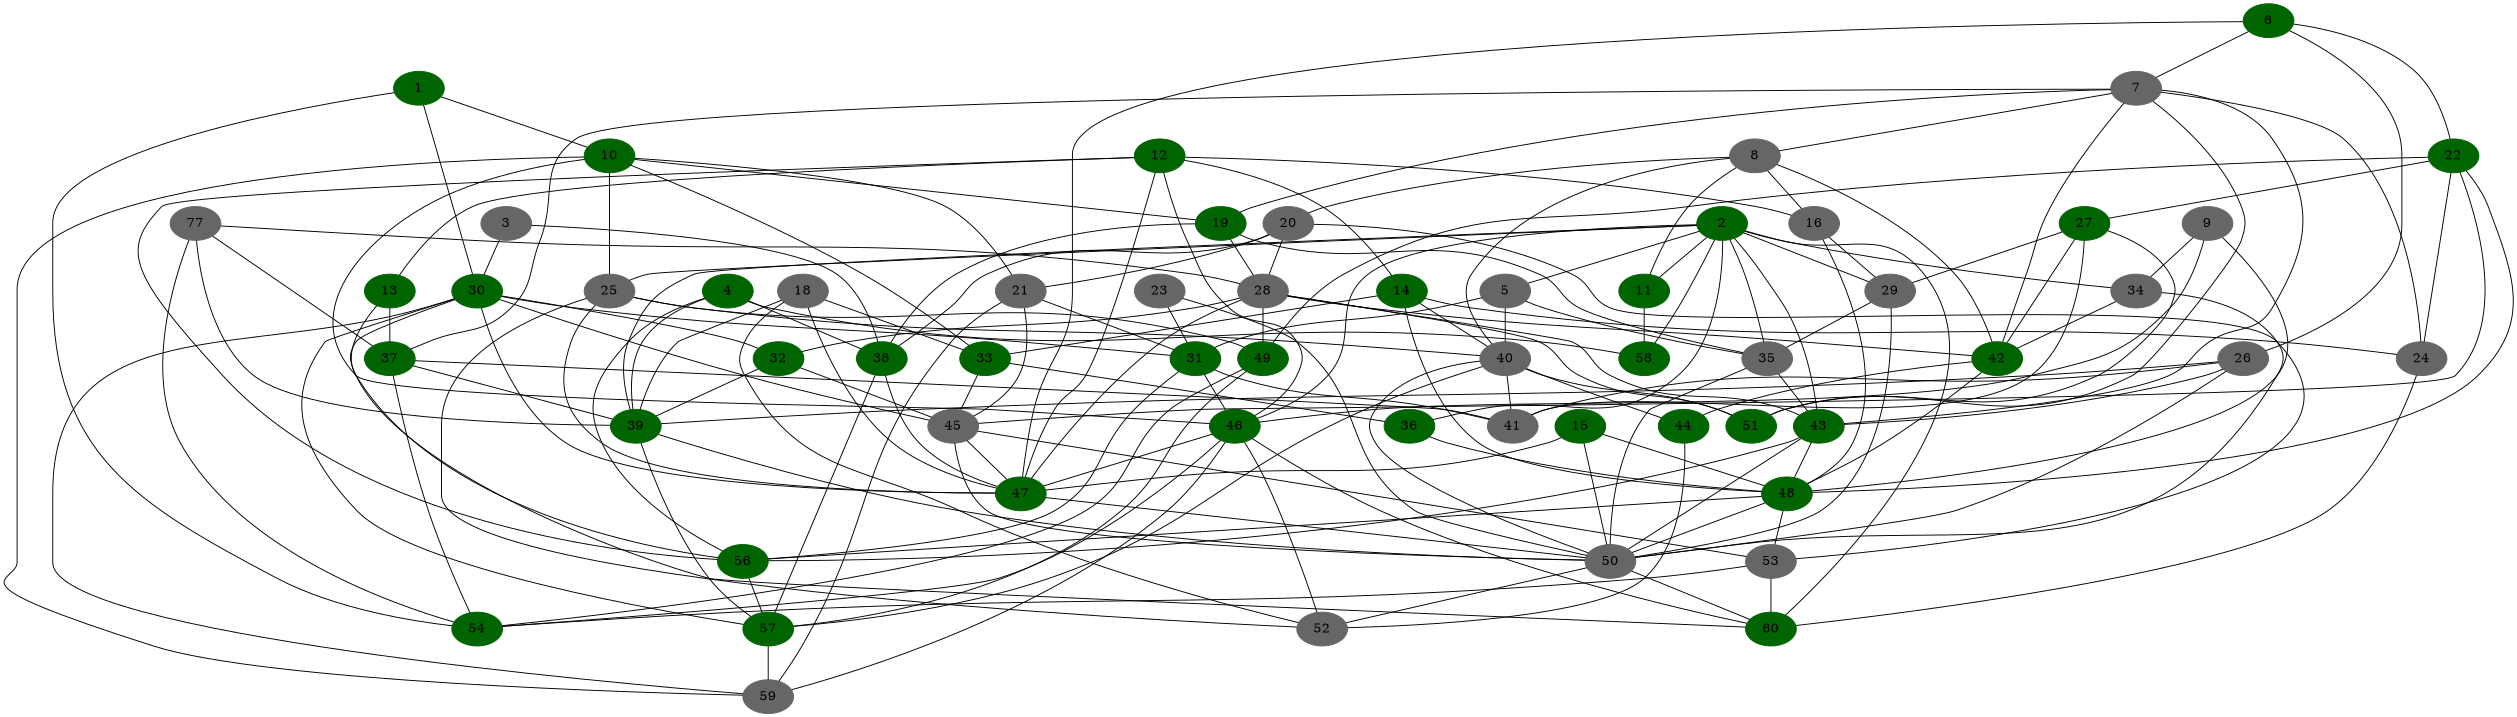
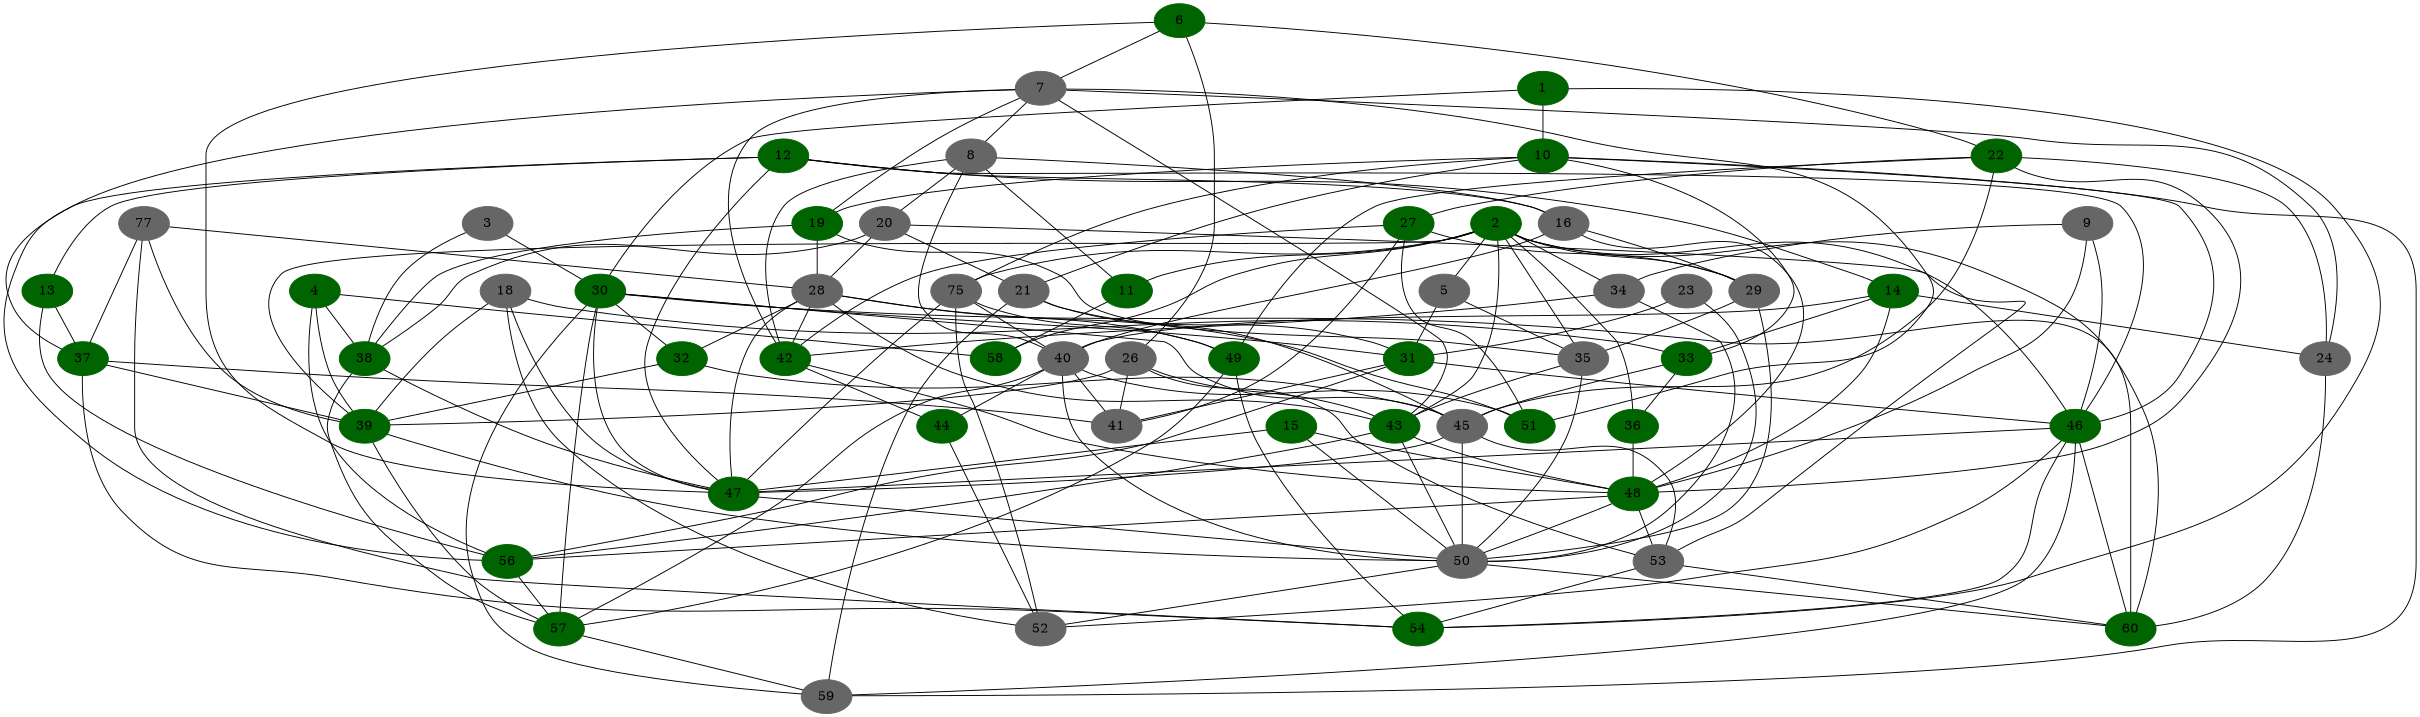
(610, 291) -> (956, 291)
(1505, 325) -> (1313, 291)
(1946, 513) -> (1401, 466)
